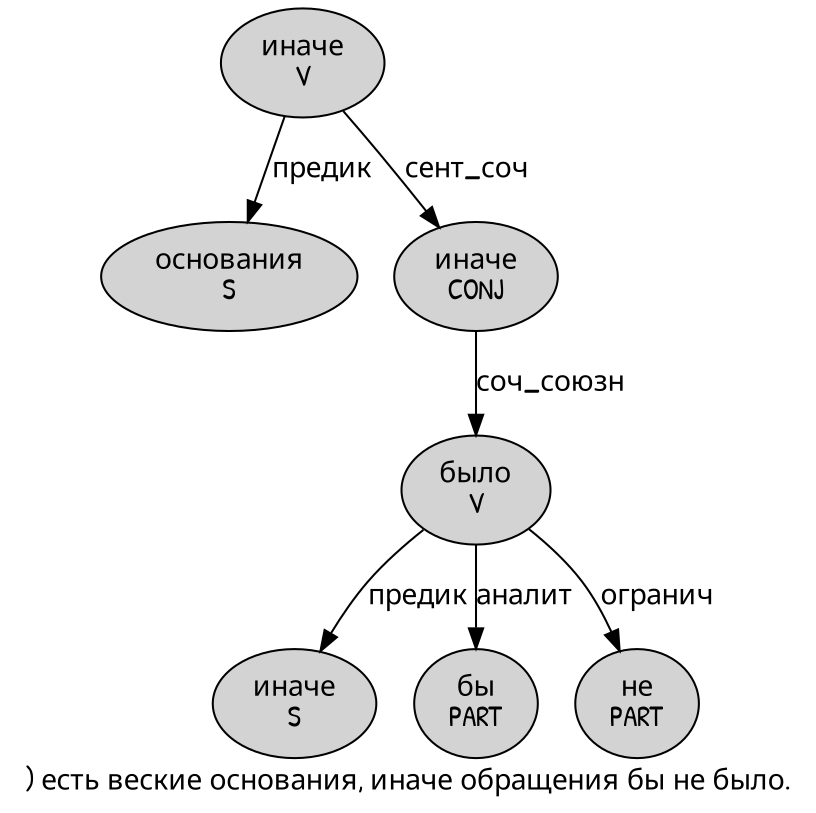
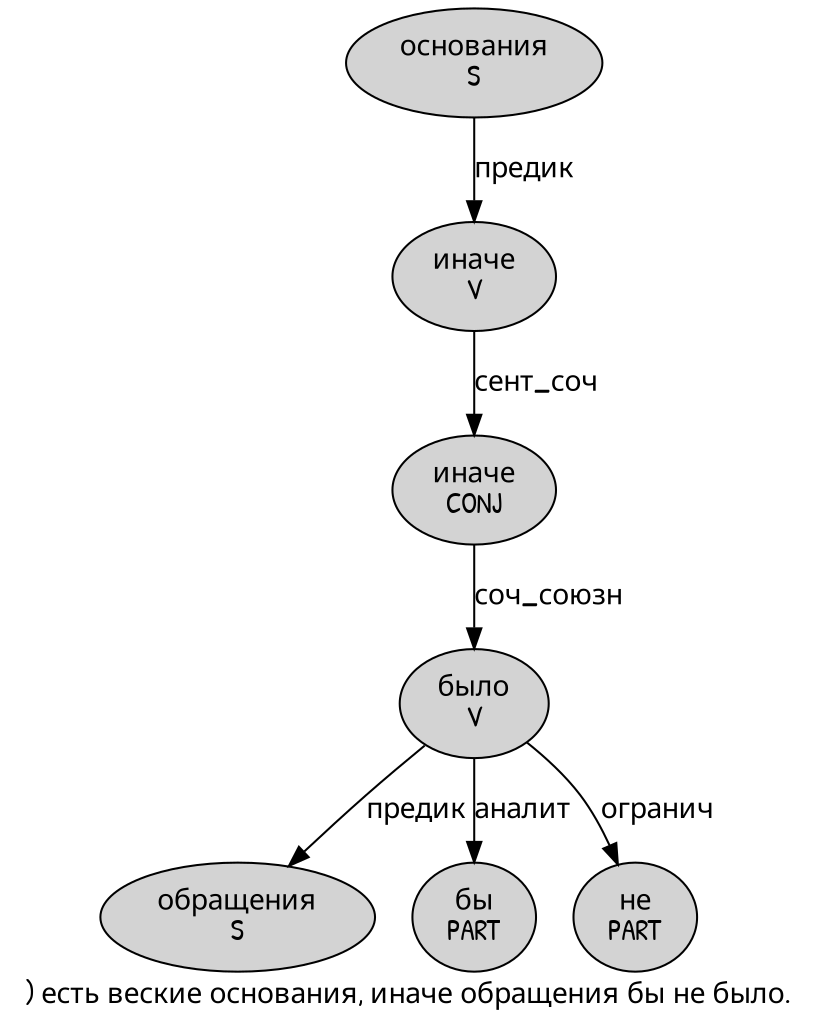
(270, 159) -> (474, 159)
(295, 704) -> (238, 917)
